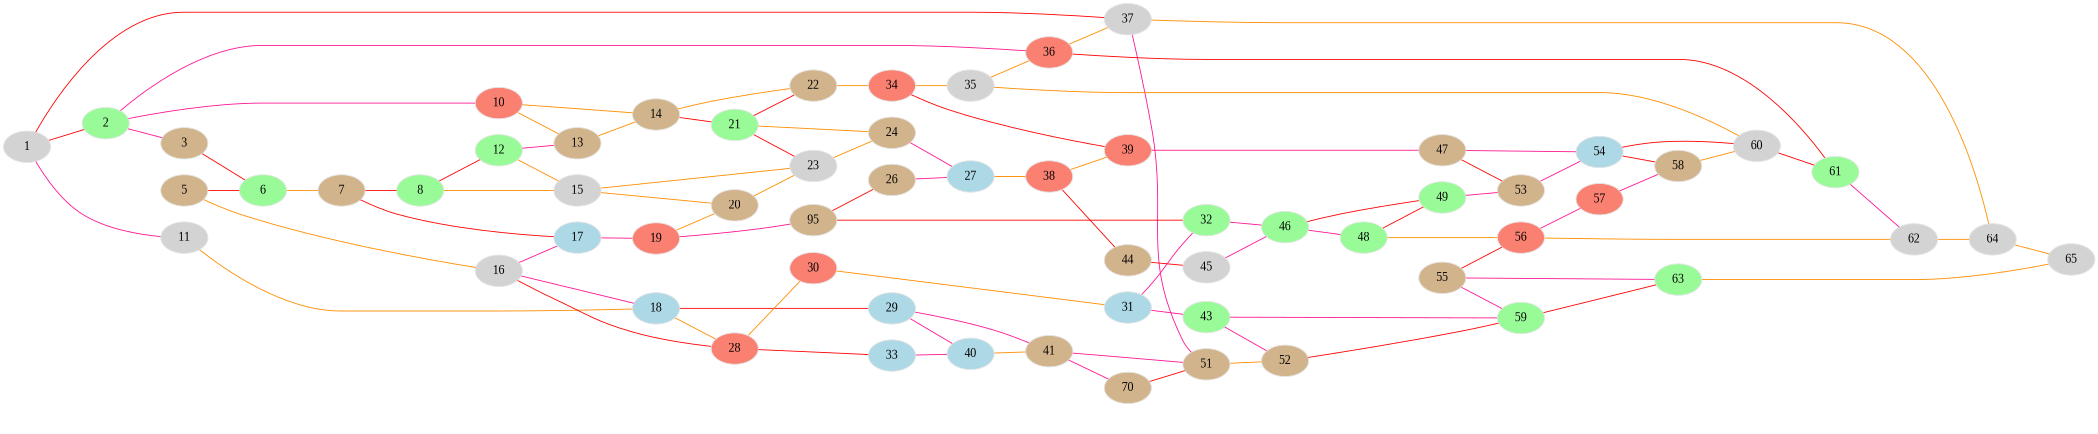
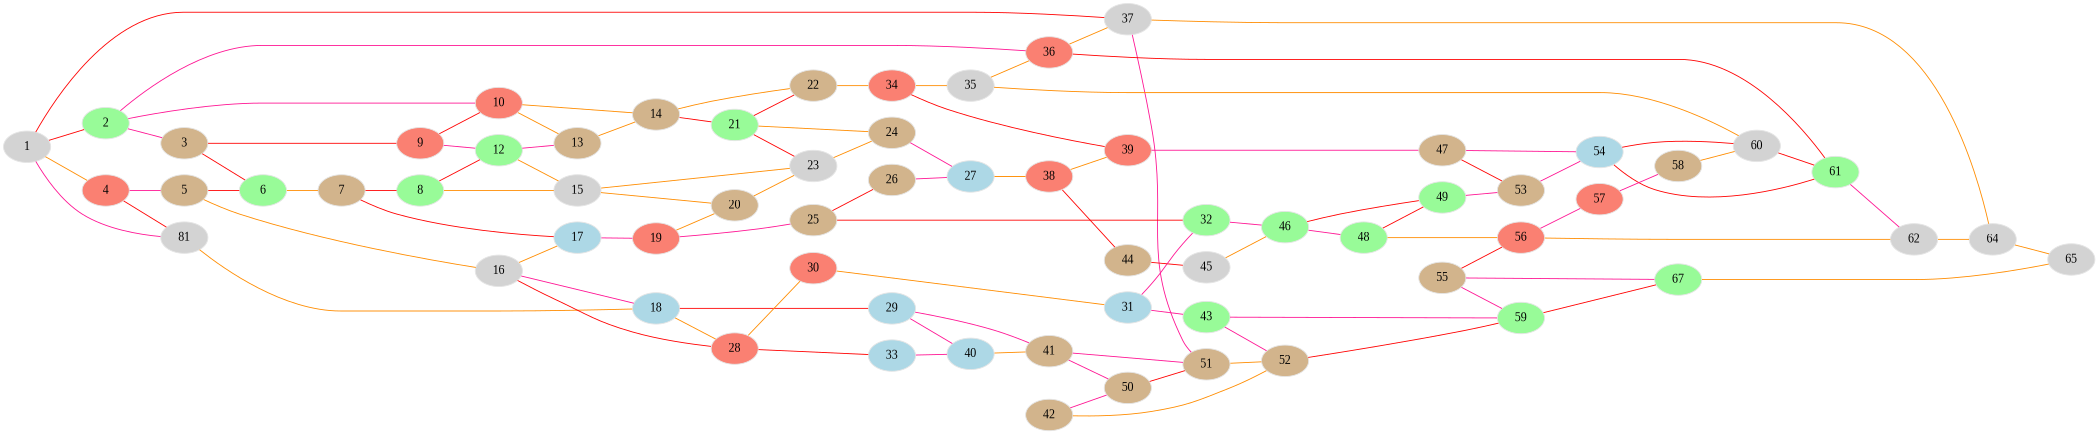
none -> (420, 143)
(1639, 159) -> (1711, 197)
none -> (106, 190)
(813, 220) -> (813, 220)
(184, 238) -> (184, 238)
(1246, 247) -> (1246, 247)
(538, 254) -> (538, 254)
(1678, 280) -> (1678, 280)
(1128, 388) -> (1128, 388)
none -> (1049, 415)
